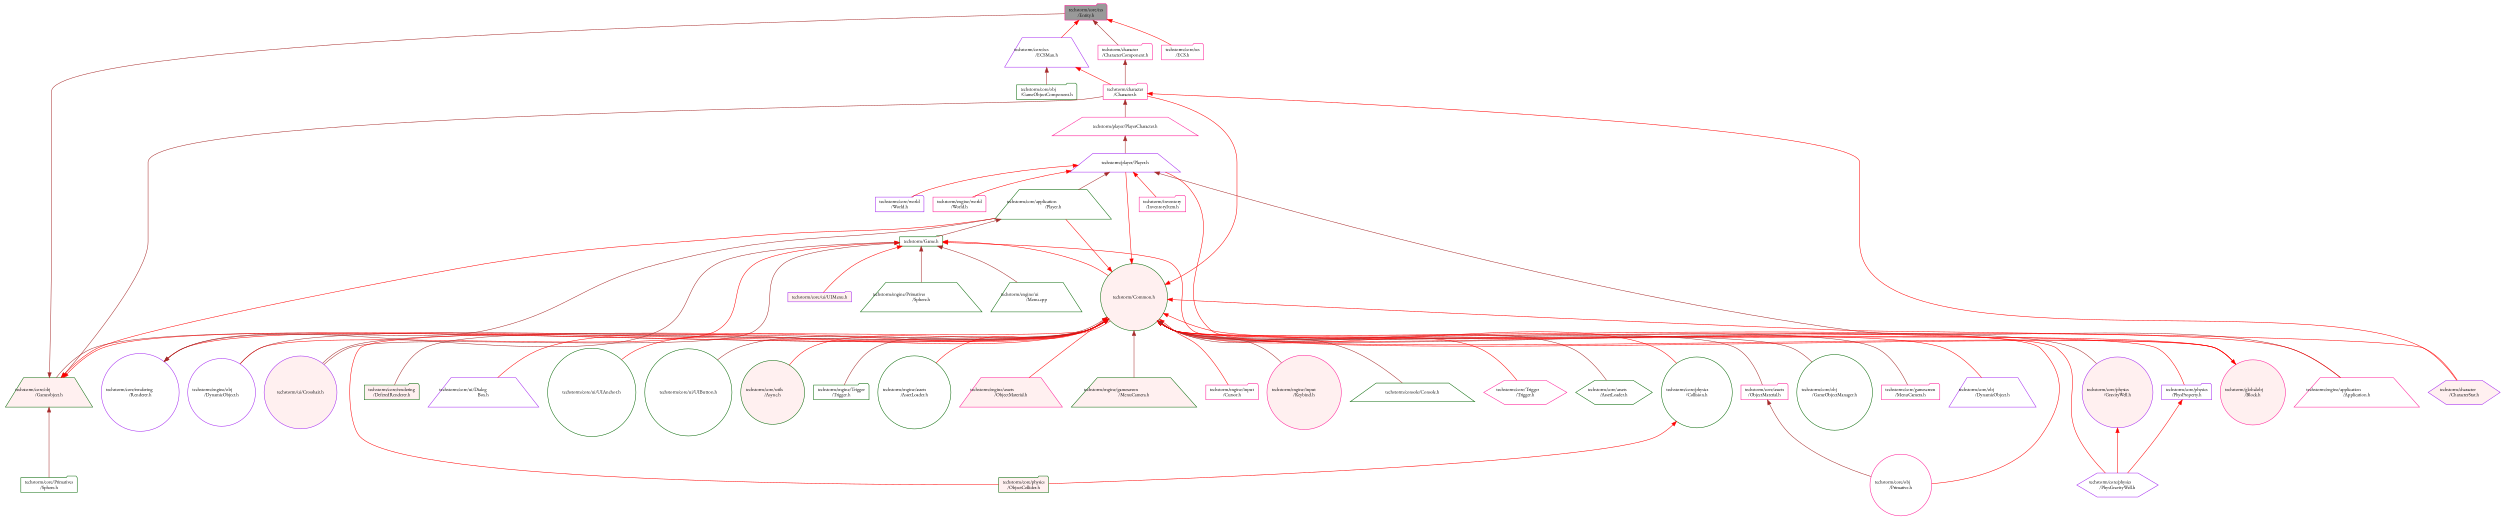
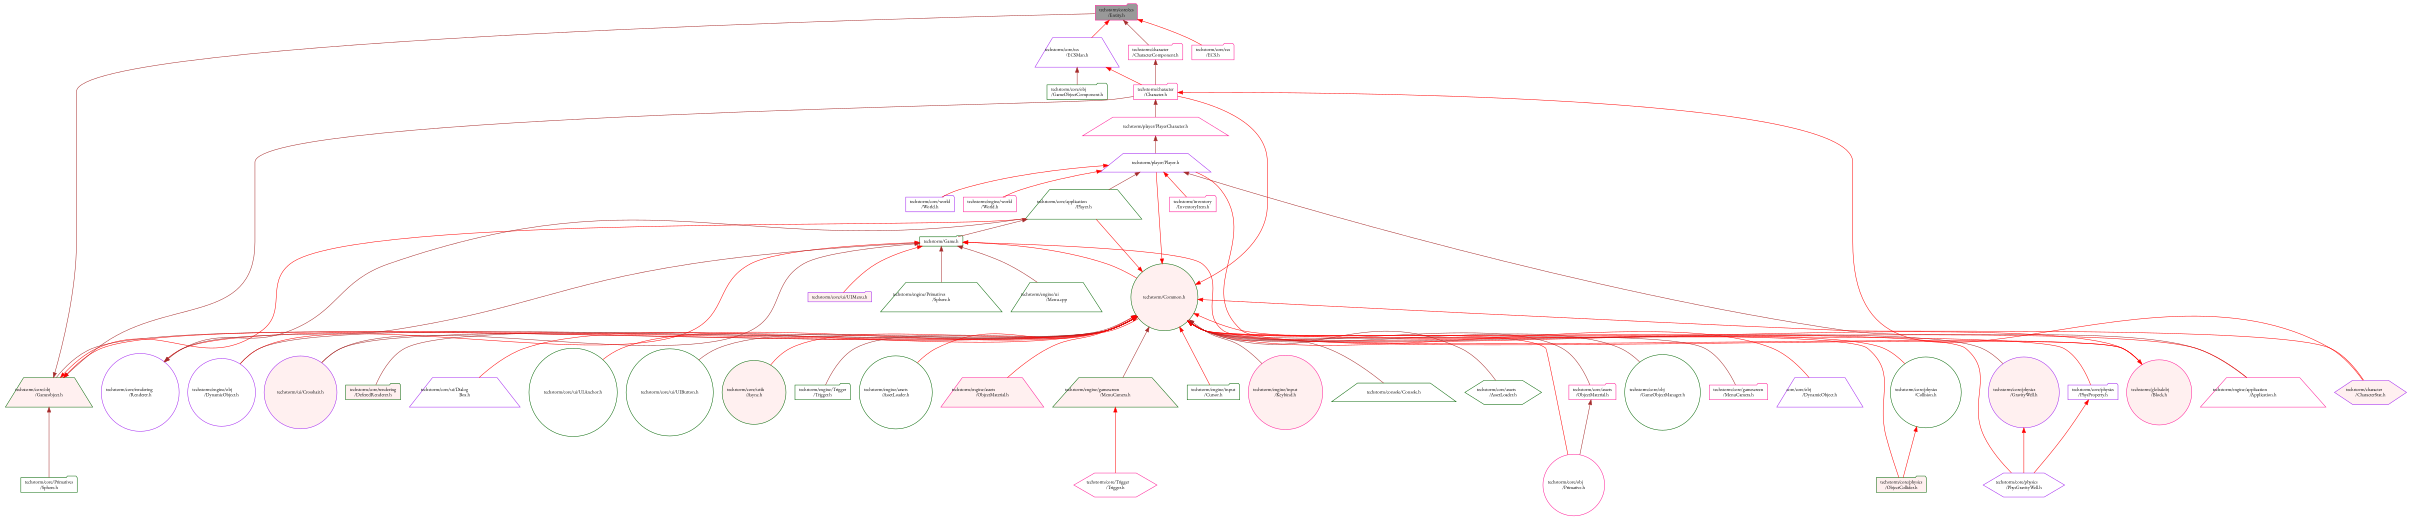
(1345, 338) -> (1115, 443)
(1232, 392) -> (1213, 392)
(1992, 392) -> (1820, 392)
